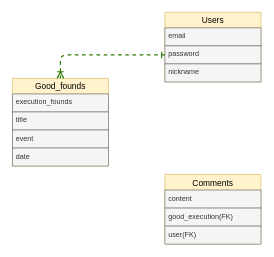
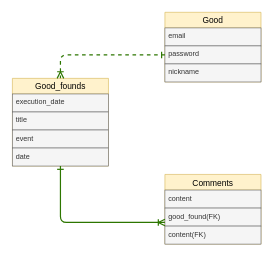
(212, 21) -> (212, 21)
(47, 102) -> (43, 102)
(203, 216) -> (196, 216)
none -> (84, 222)
(184, 234) -> (190, 234)
